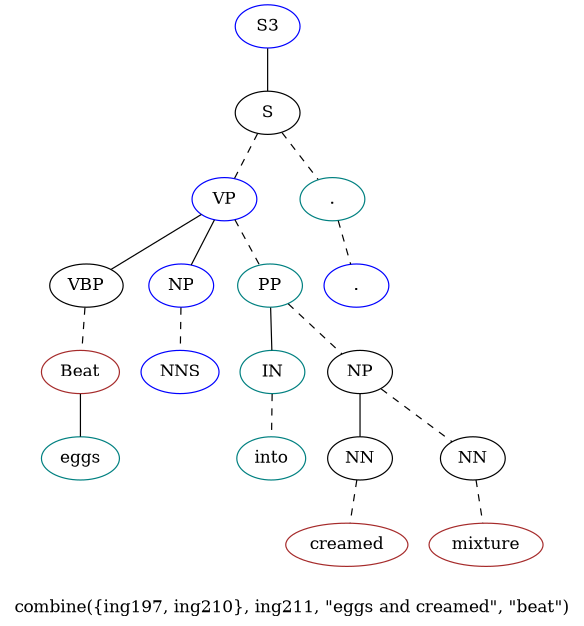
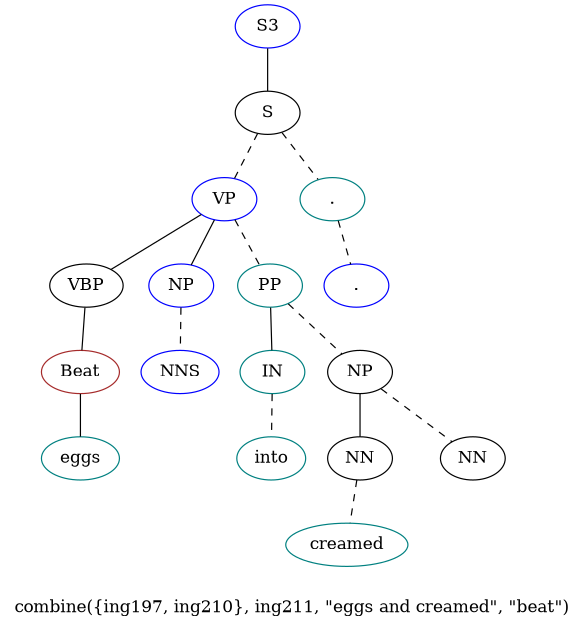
(83, 329) -> (83, 329)
(347, 545) -> (347, 545)
(486, 545) -> none
